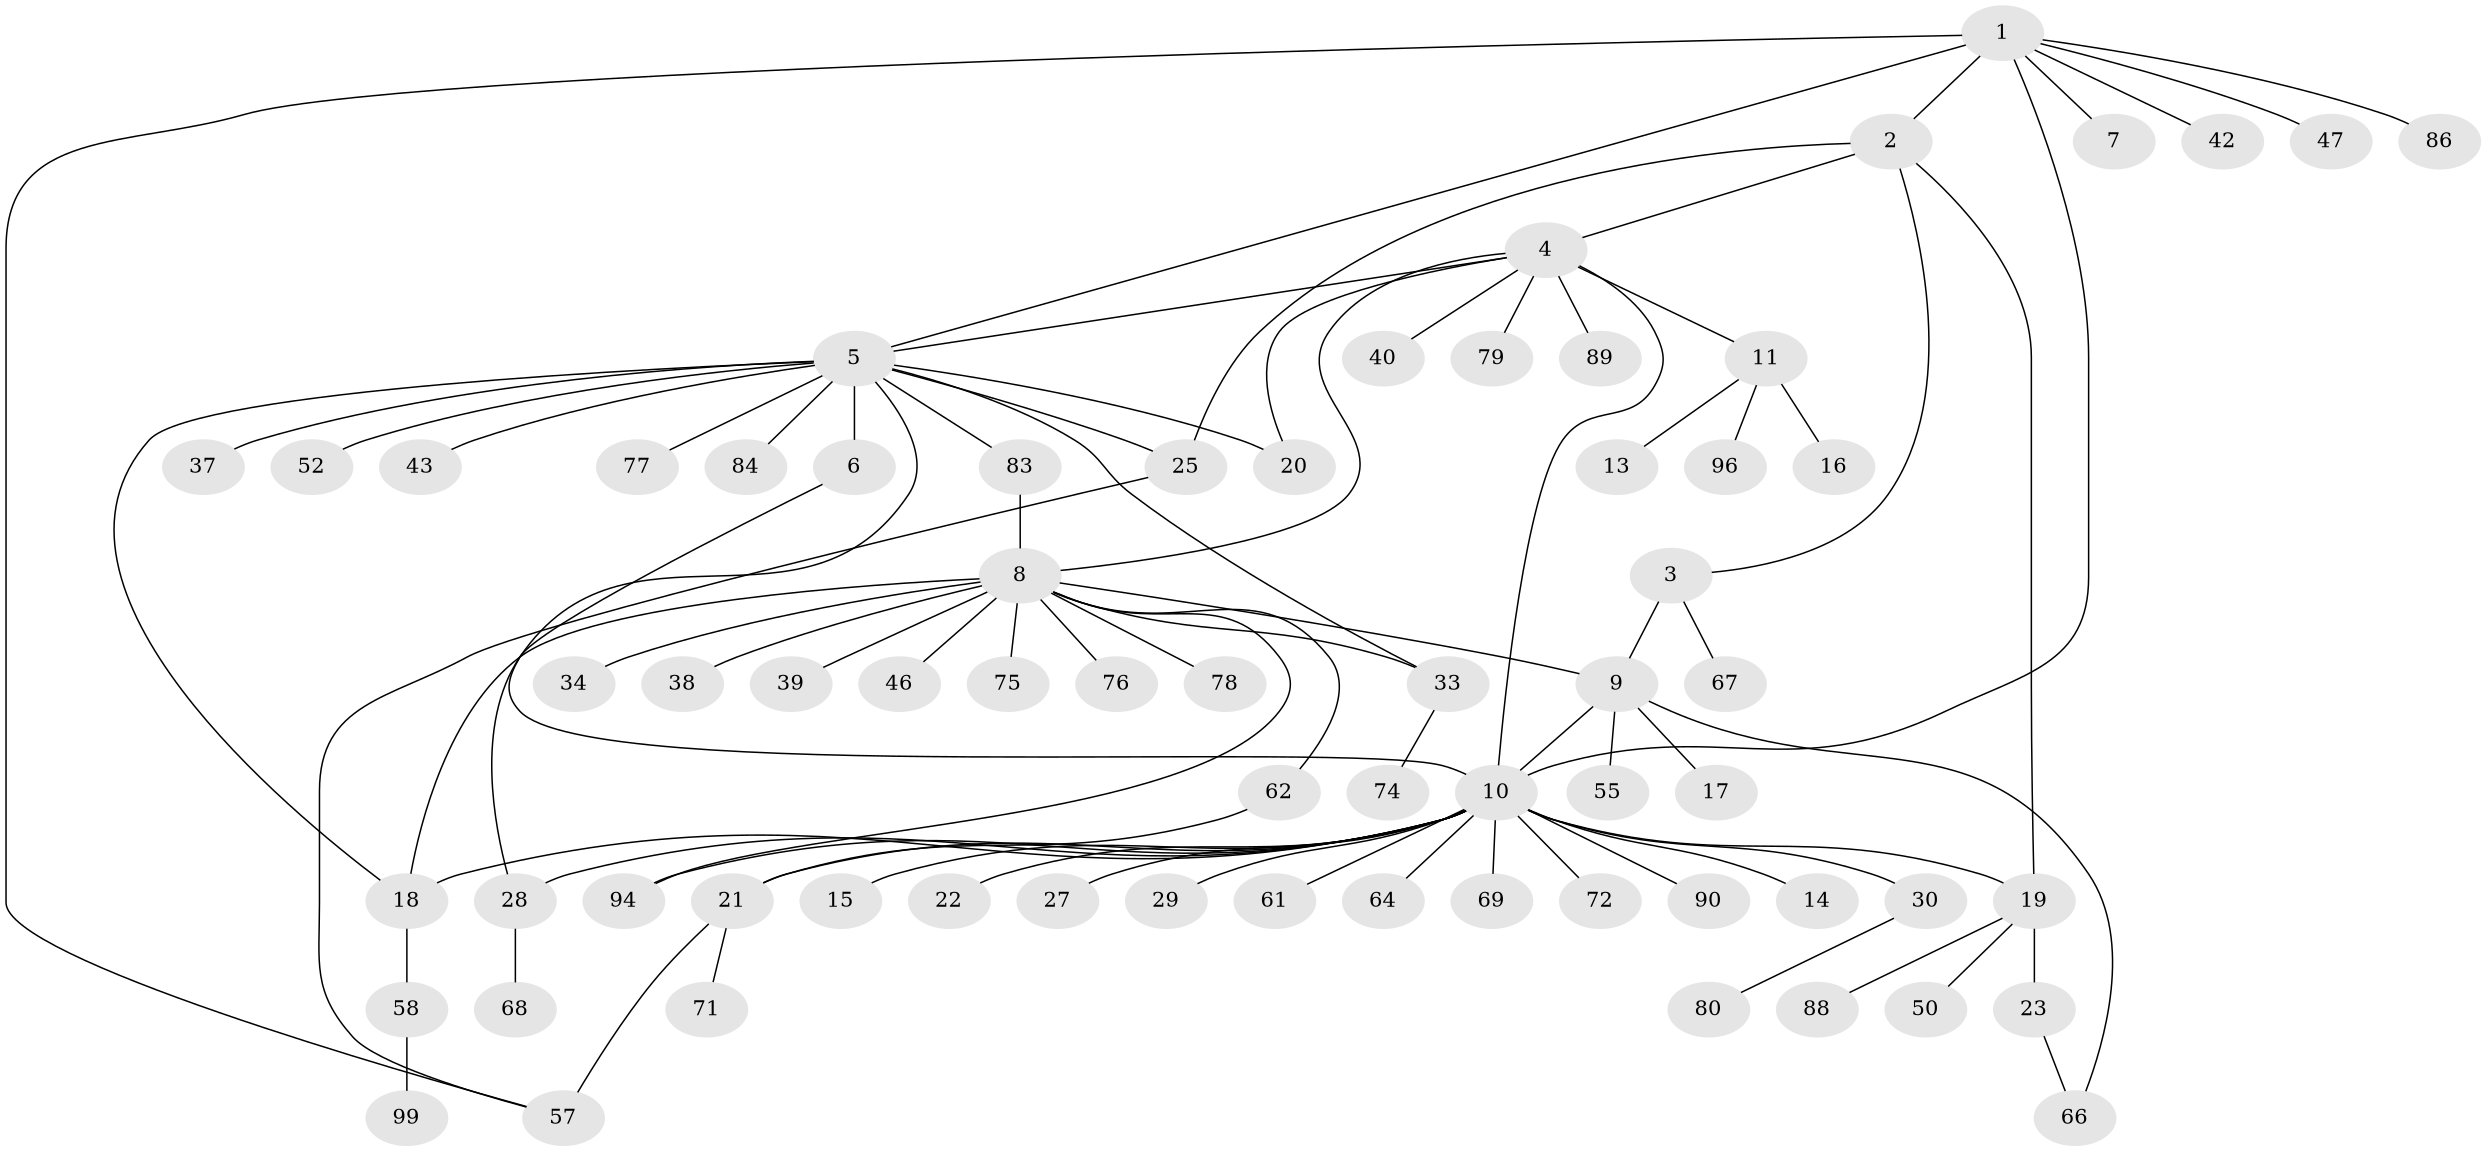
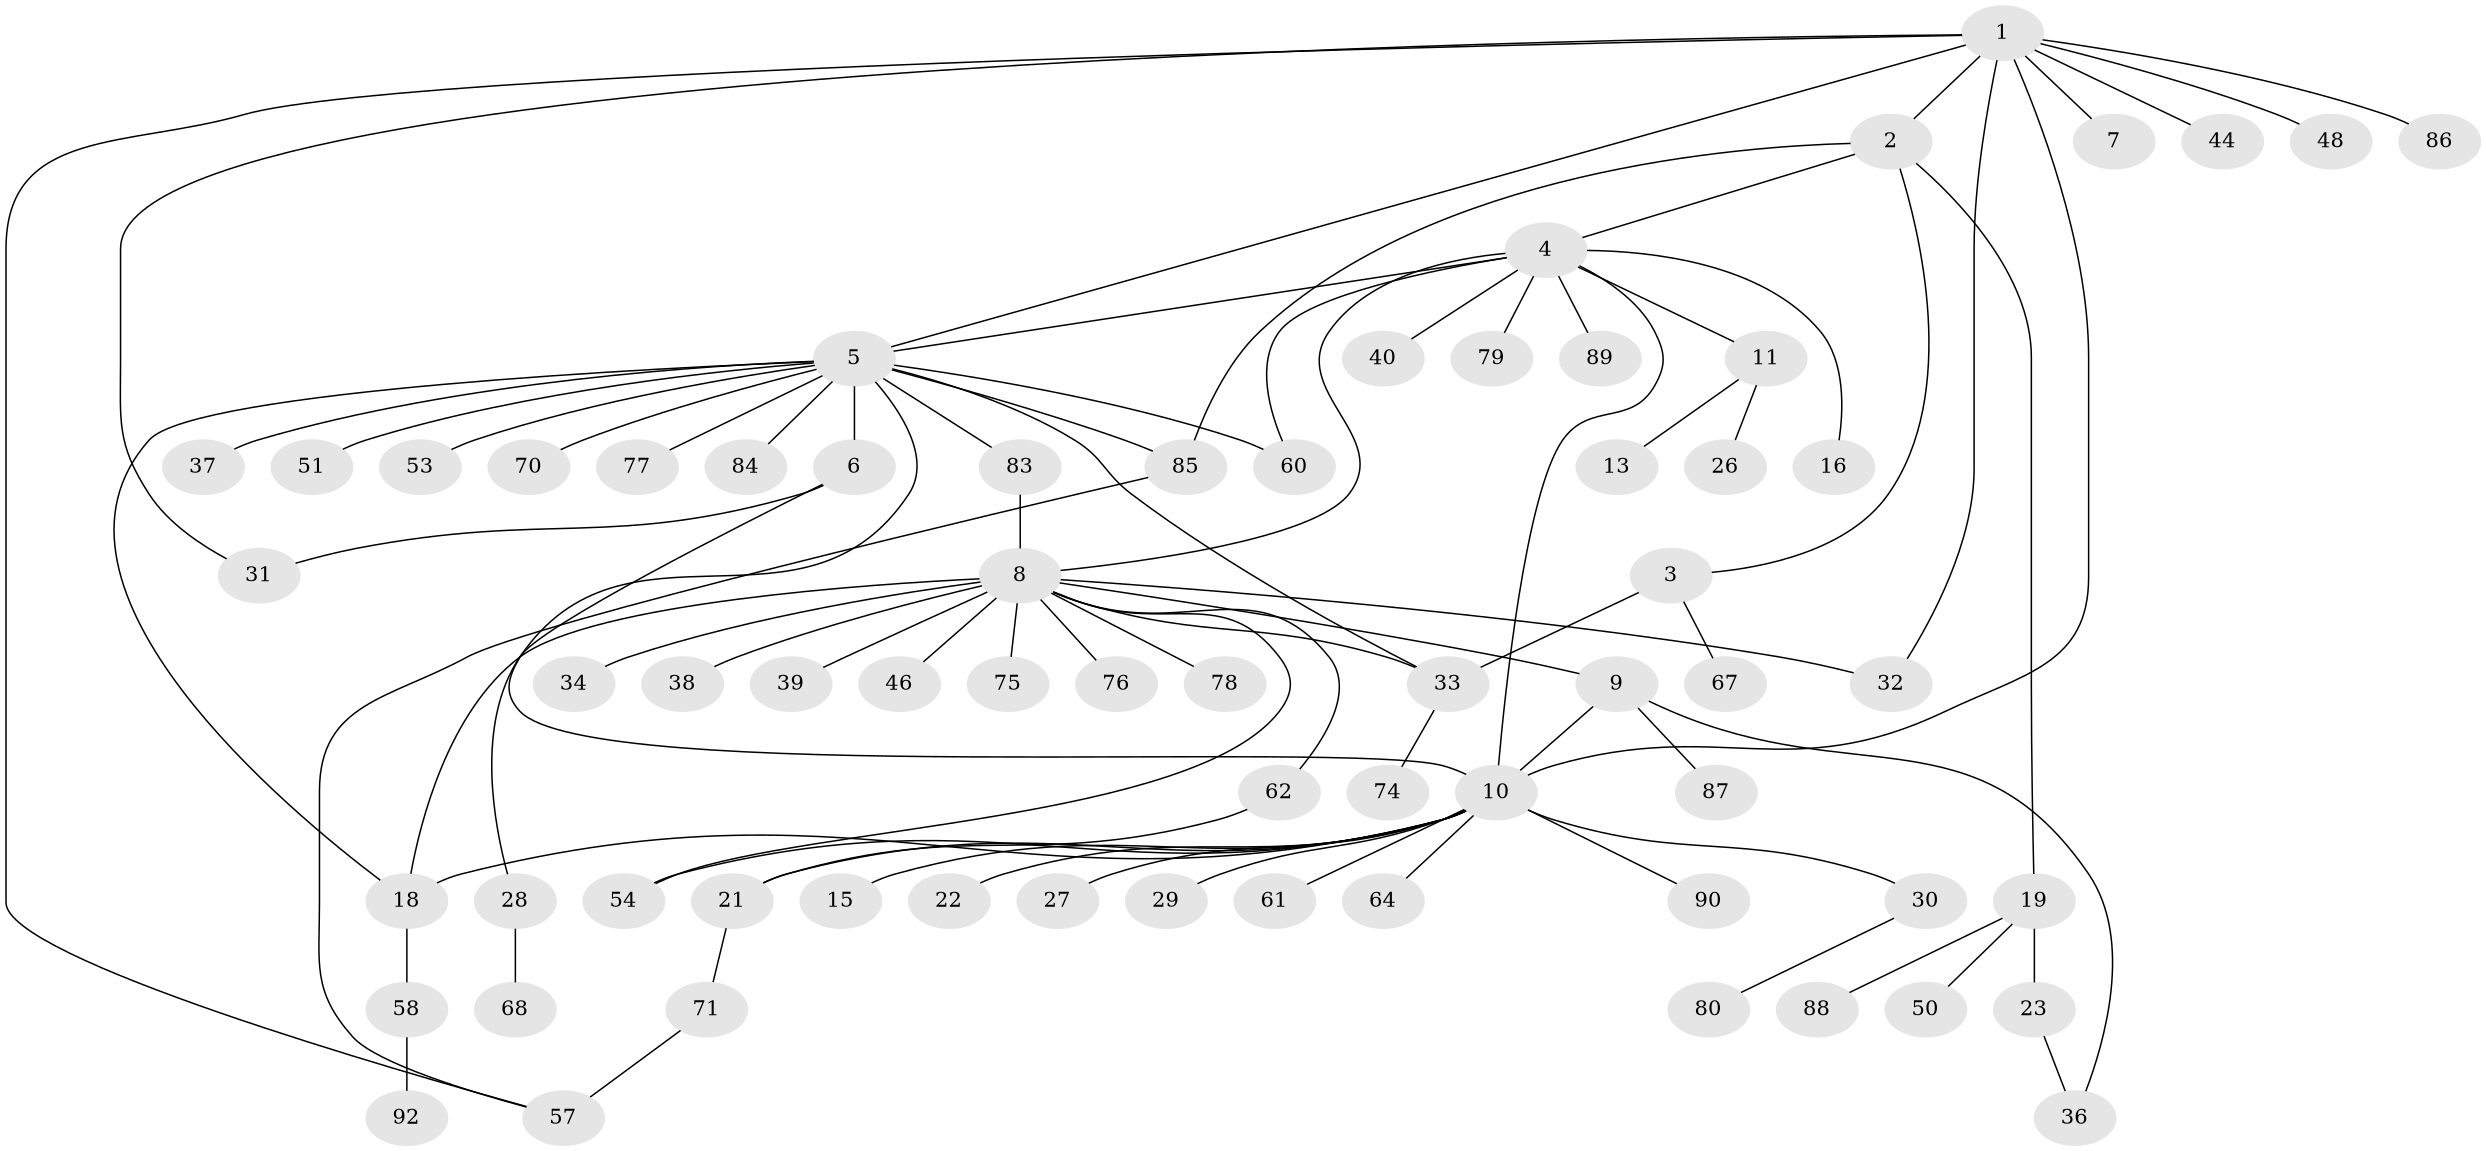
(2223, 142) -> (2223, 142)
(2331, 142) -> (2331, 142)
(1800, 413) -> (1765, 288)
(312, 467) -> (312, 467)
(420, 467) -> (420, 467)
none -> (529, 467)
(1186, 467) -> (1186, 467)
(1294, 467) -> (1294, 467)
(1725, 467) -> (1725, 467)
none -> (259, 576)
(1644, 630) -> (1548, 635)
none -> (1891, 684)
(1608, 793) -> none
(1716, 793) -> (1716, 793)
(1006, 847) -> none
(1802, 847) -> none
(624, 901) -> (624, 901)
(1492, 901) -> none
(1600, 901) -> none
(1817, 901) -> none
(637, 1003) -> (635, 1064)
(407, 1118) -> (407, 1118)
(2075, 1118) -> (2075, 1118)
